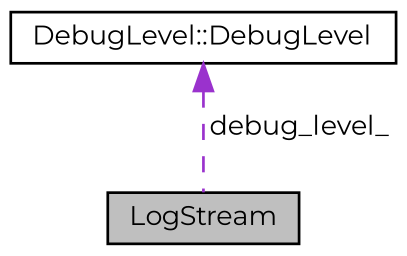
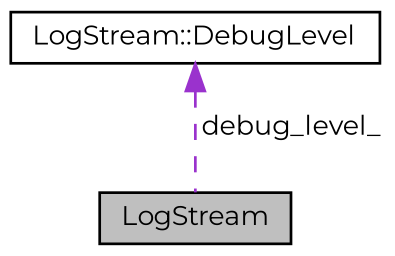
(203, 38) -> (195, 38)
